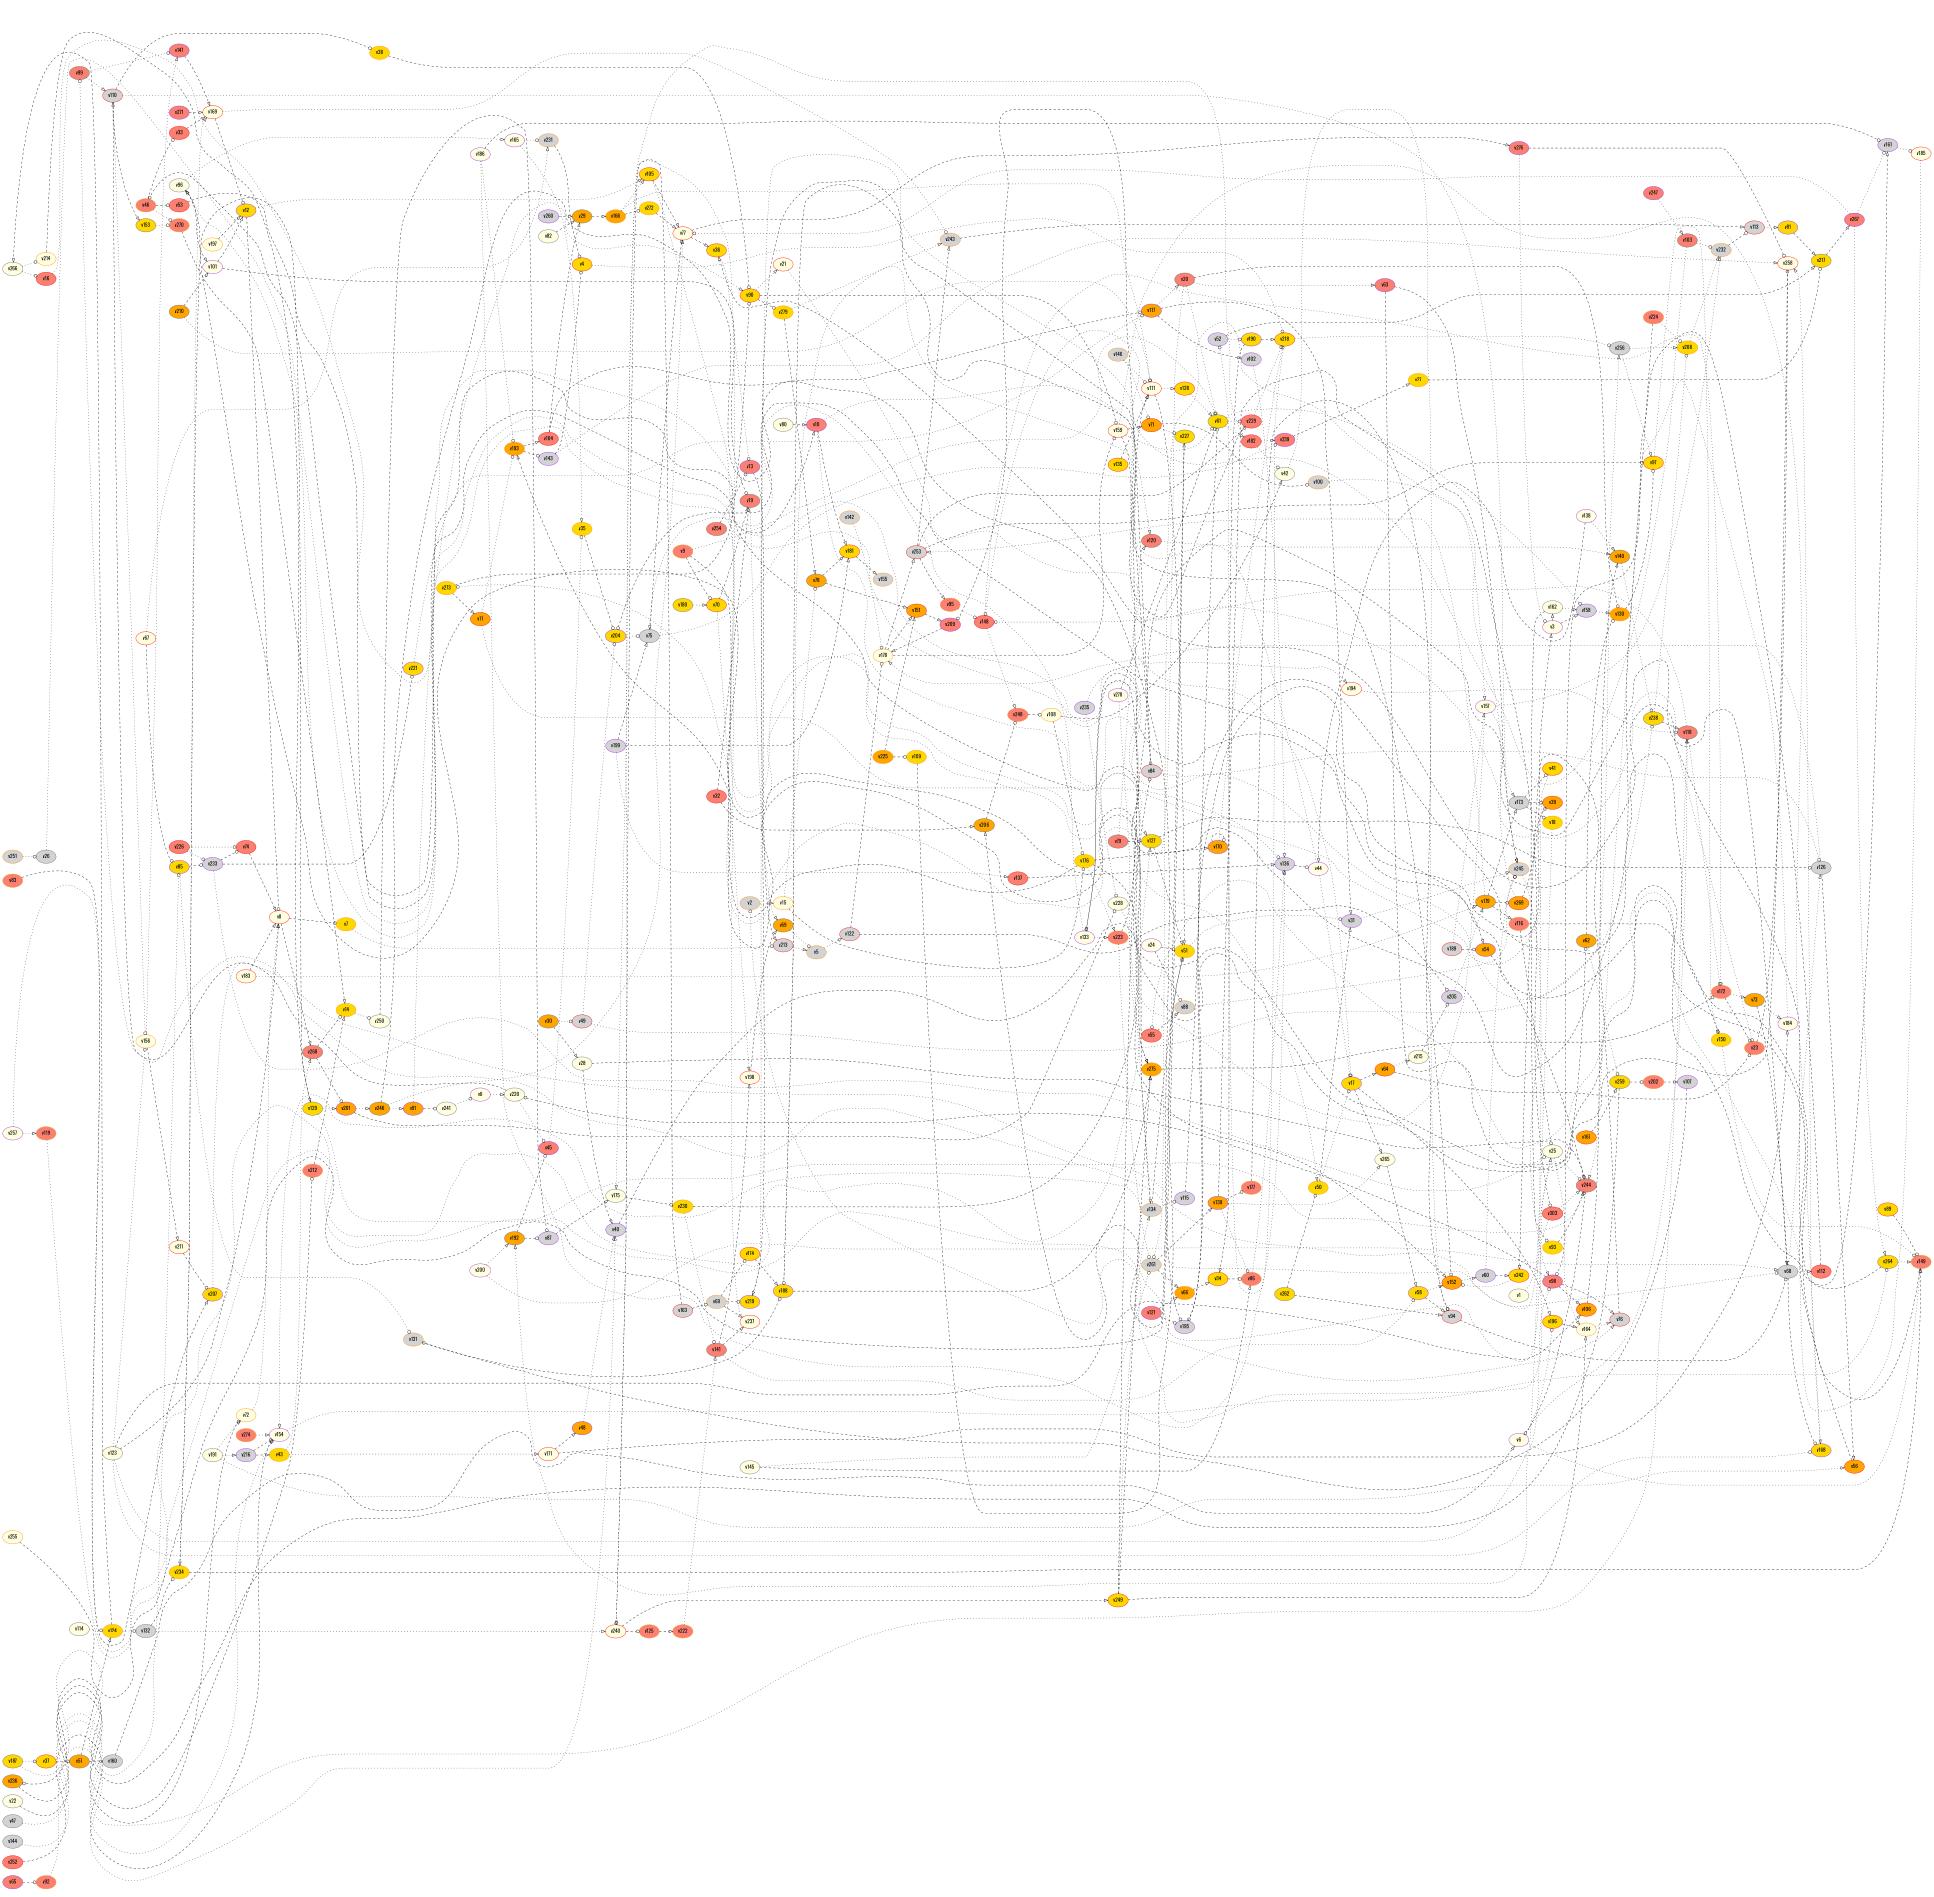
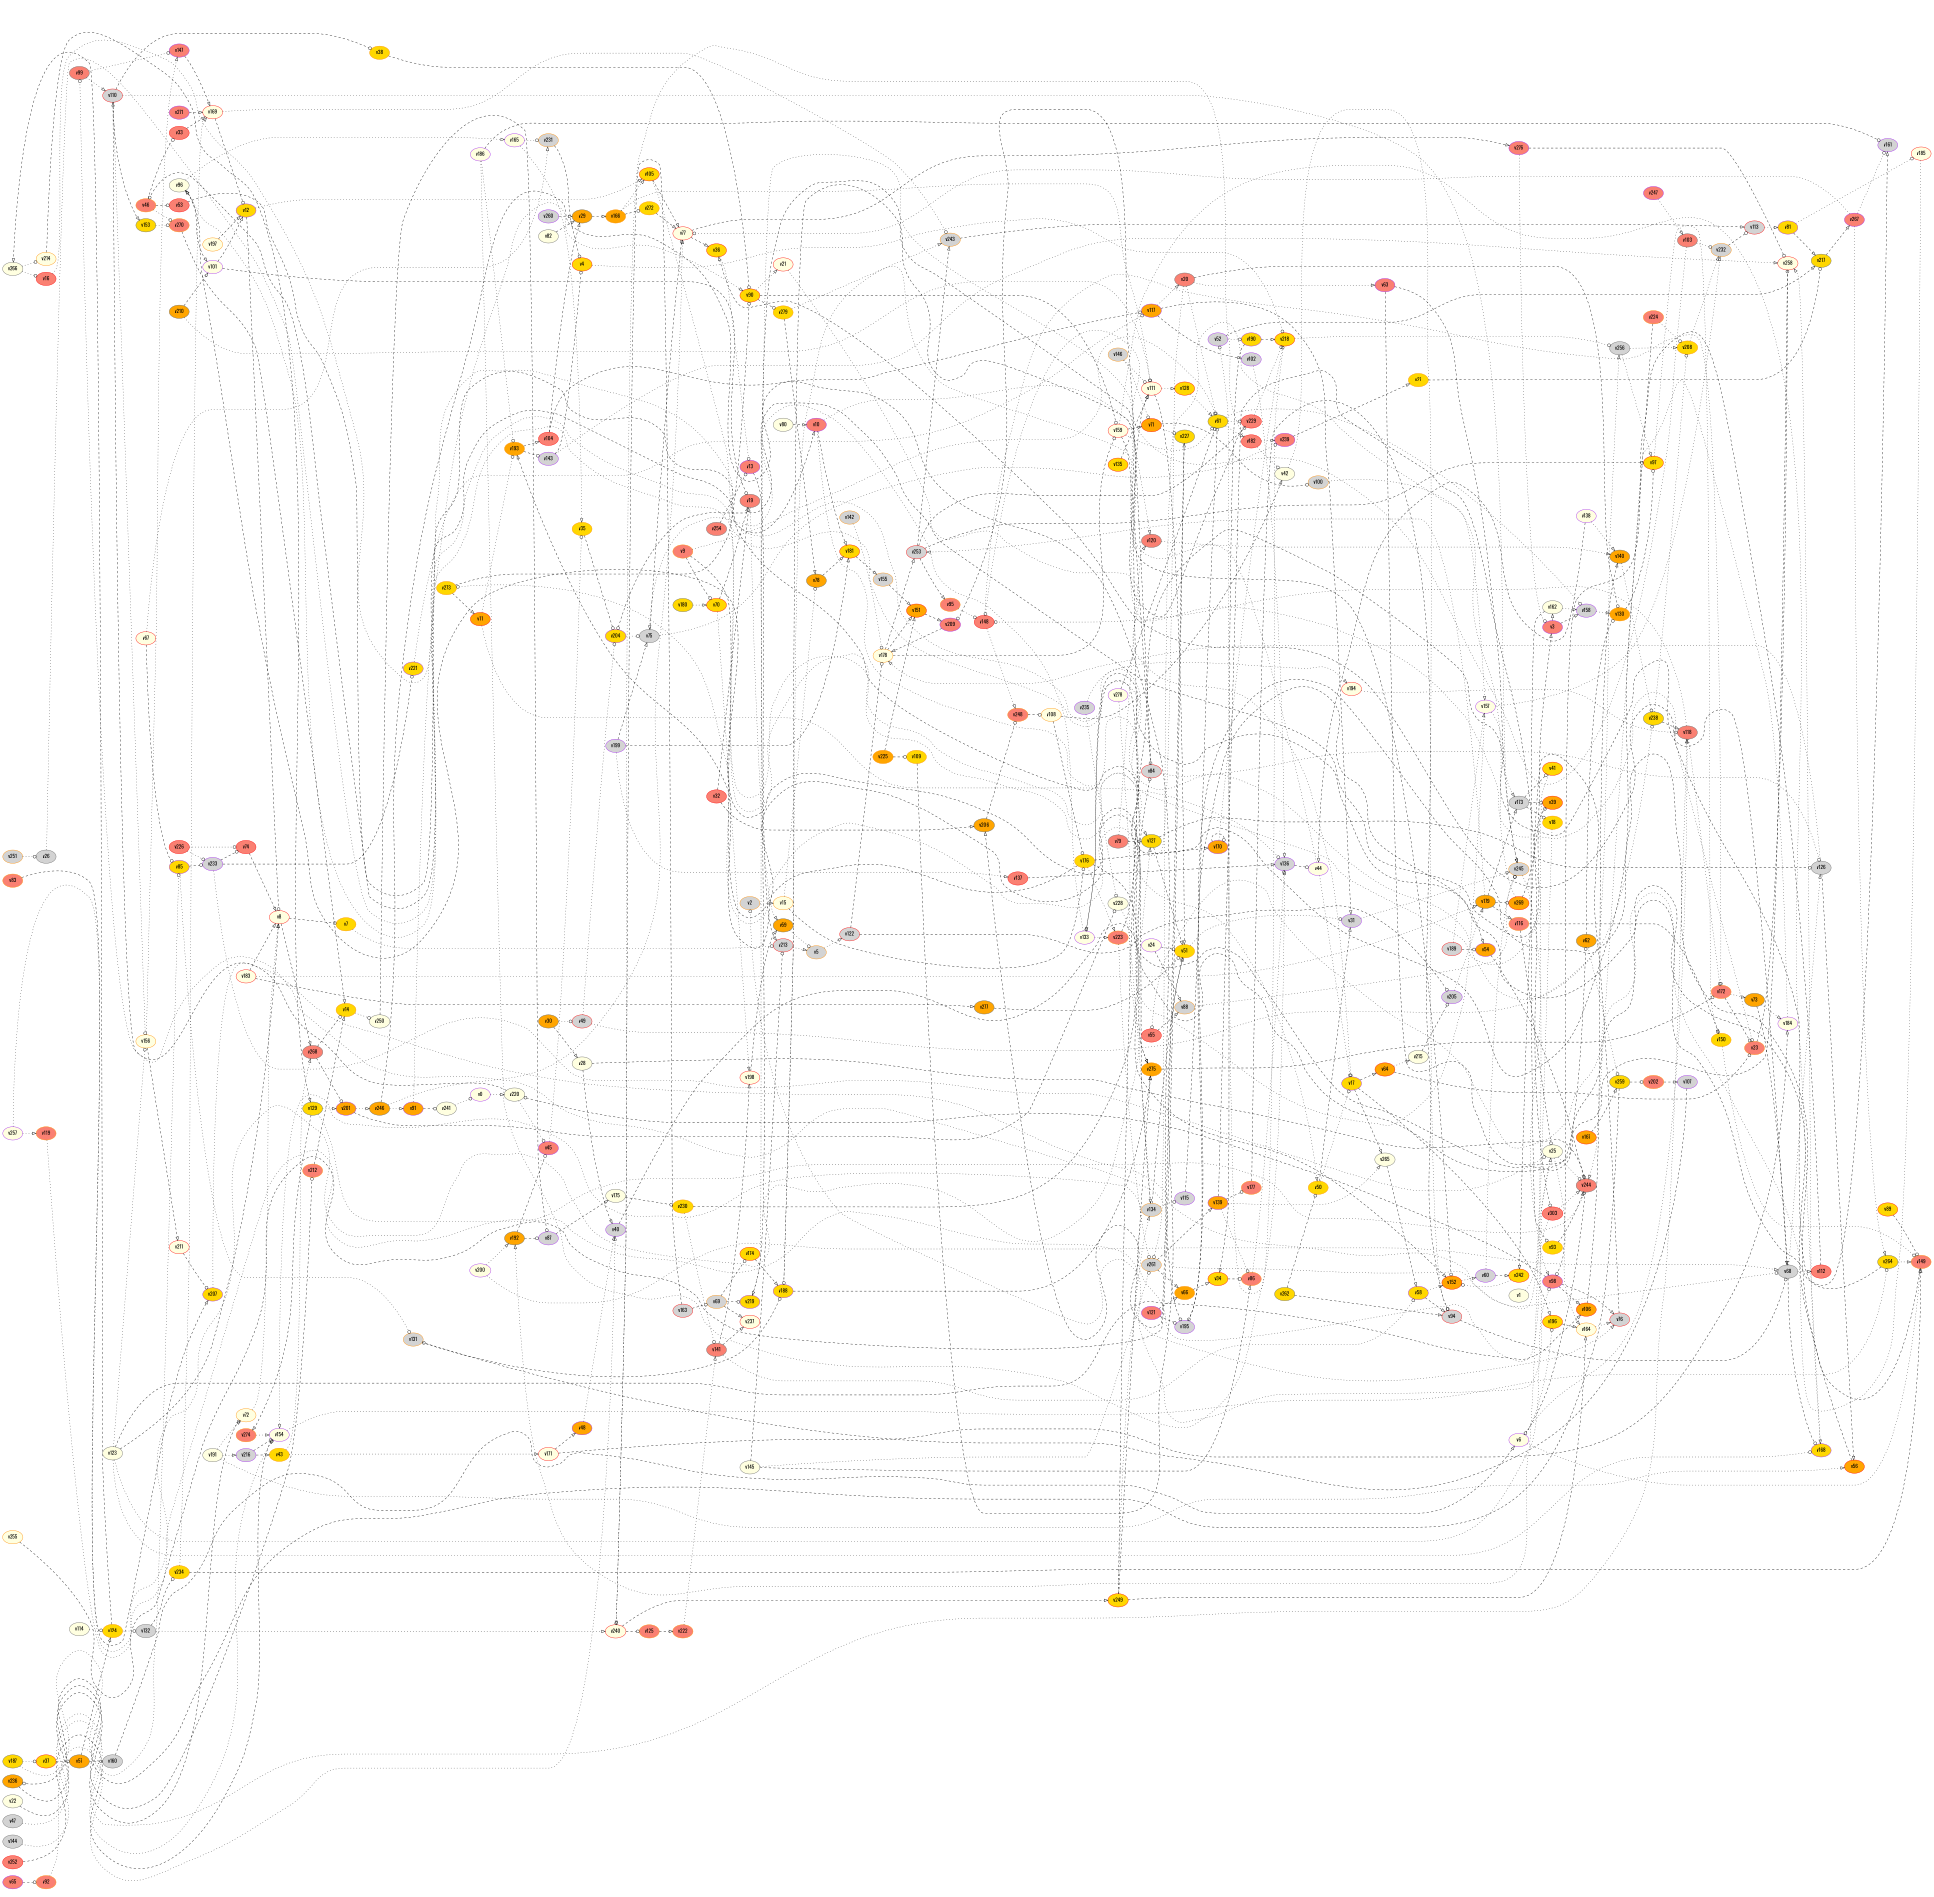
(1903, 149) -> (1853, 191)
(712, 208) -> none
(204, 230) -> (293, 1274)
(863, 595) -> (900, 595)
(1553, 627) -> (1553, 627)
(1161, 963) -> (1161, 963)
none -> (984, 1007)
none -> (771, 1157)
